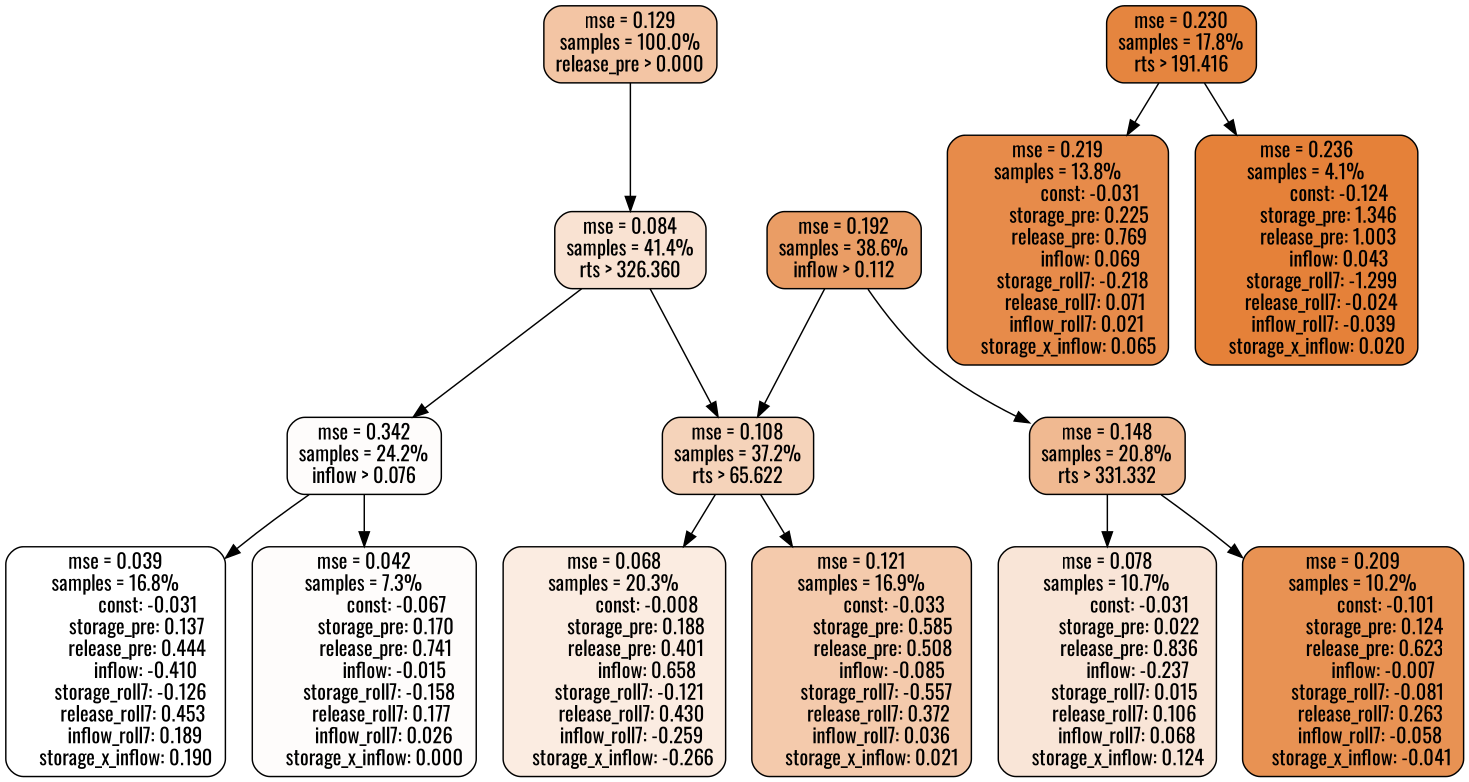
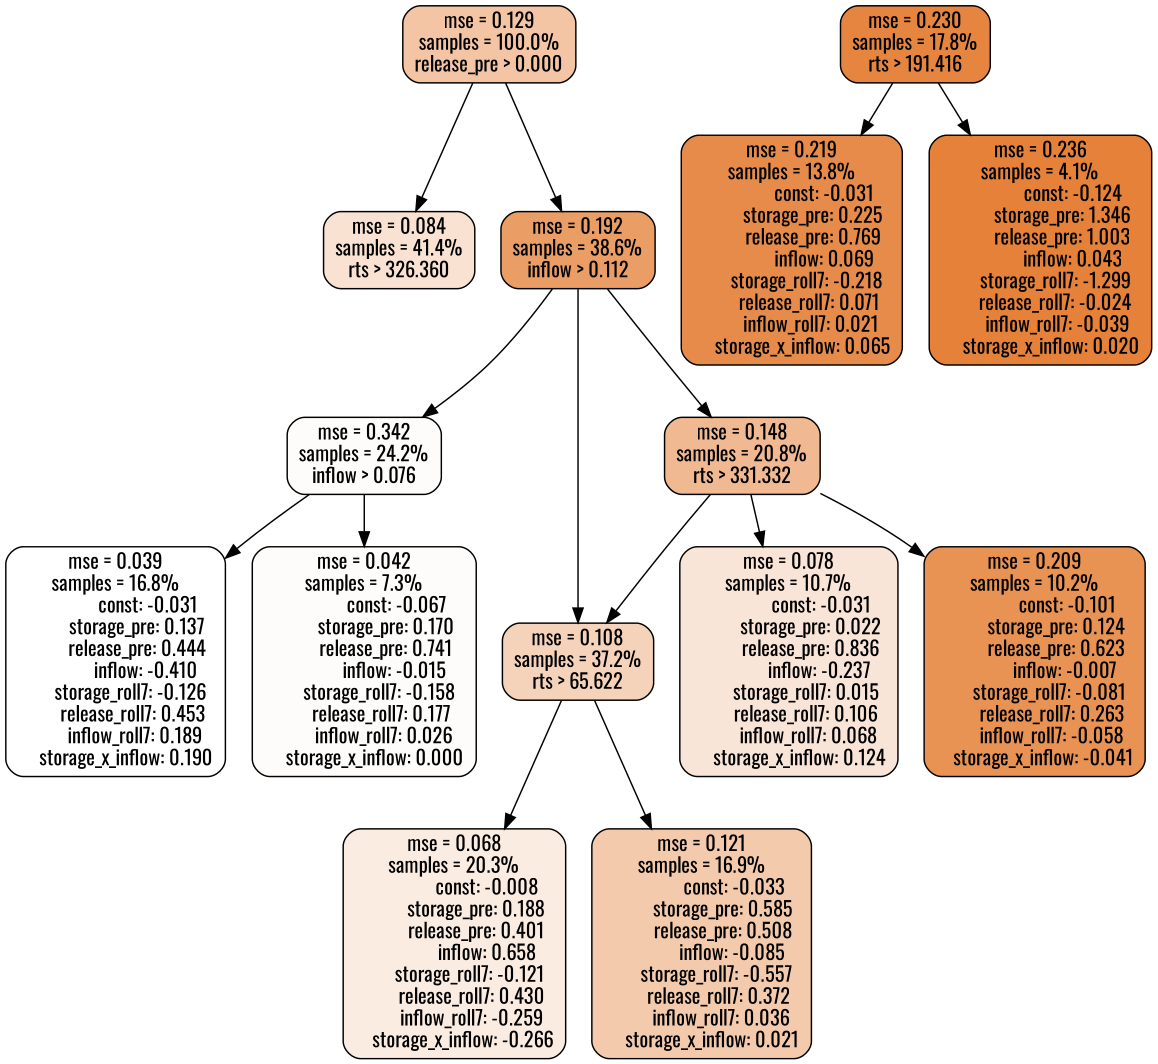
none -> (531, 140)
(681, 346) -> (663, 552)
(503, 349) -> (499, 354)
